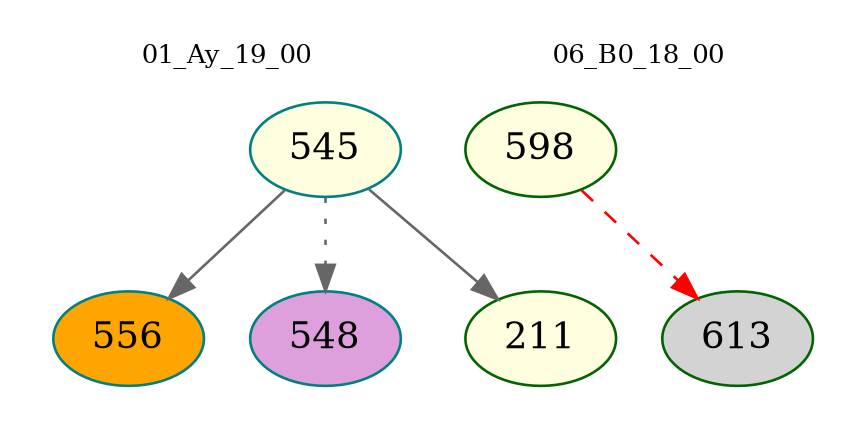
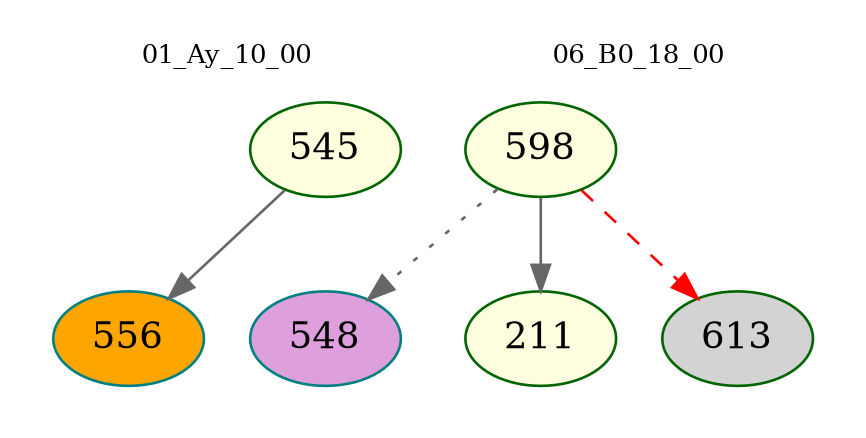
(227, 56) -> (227, 56)
(326, 150) -> (326, 150)
(404, 220) -> (541, 231)
(326, 231) -> (462, 220)
